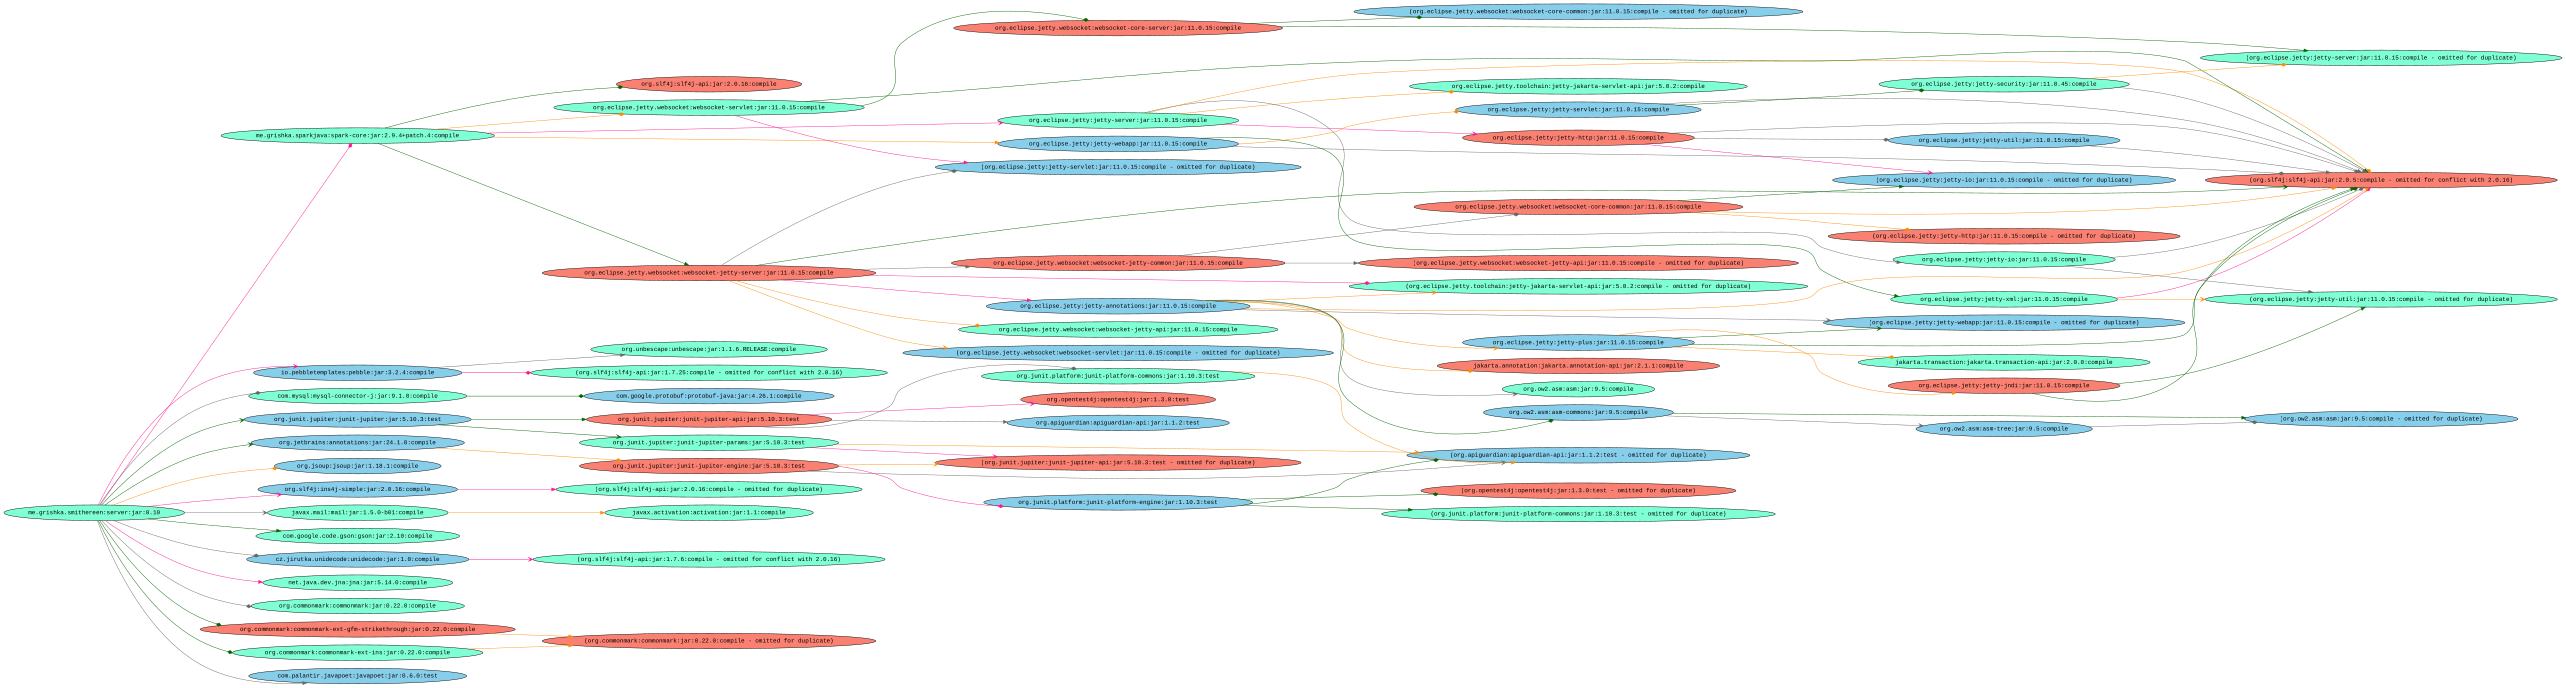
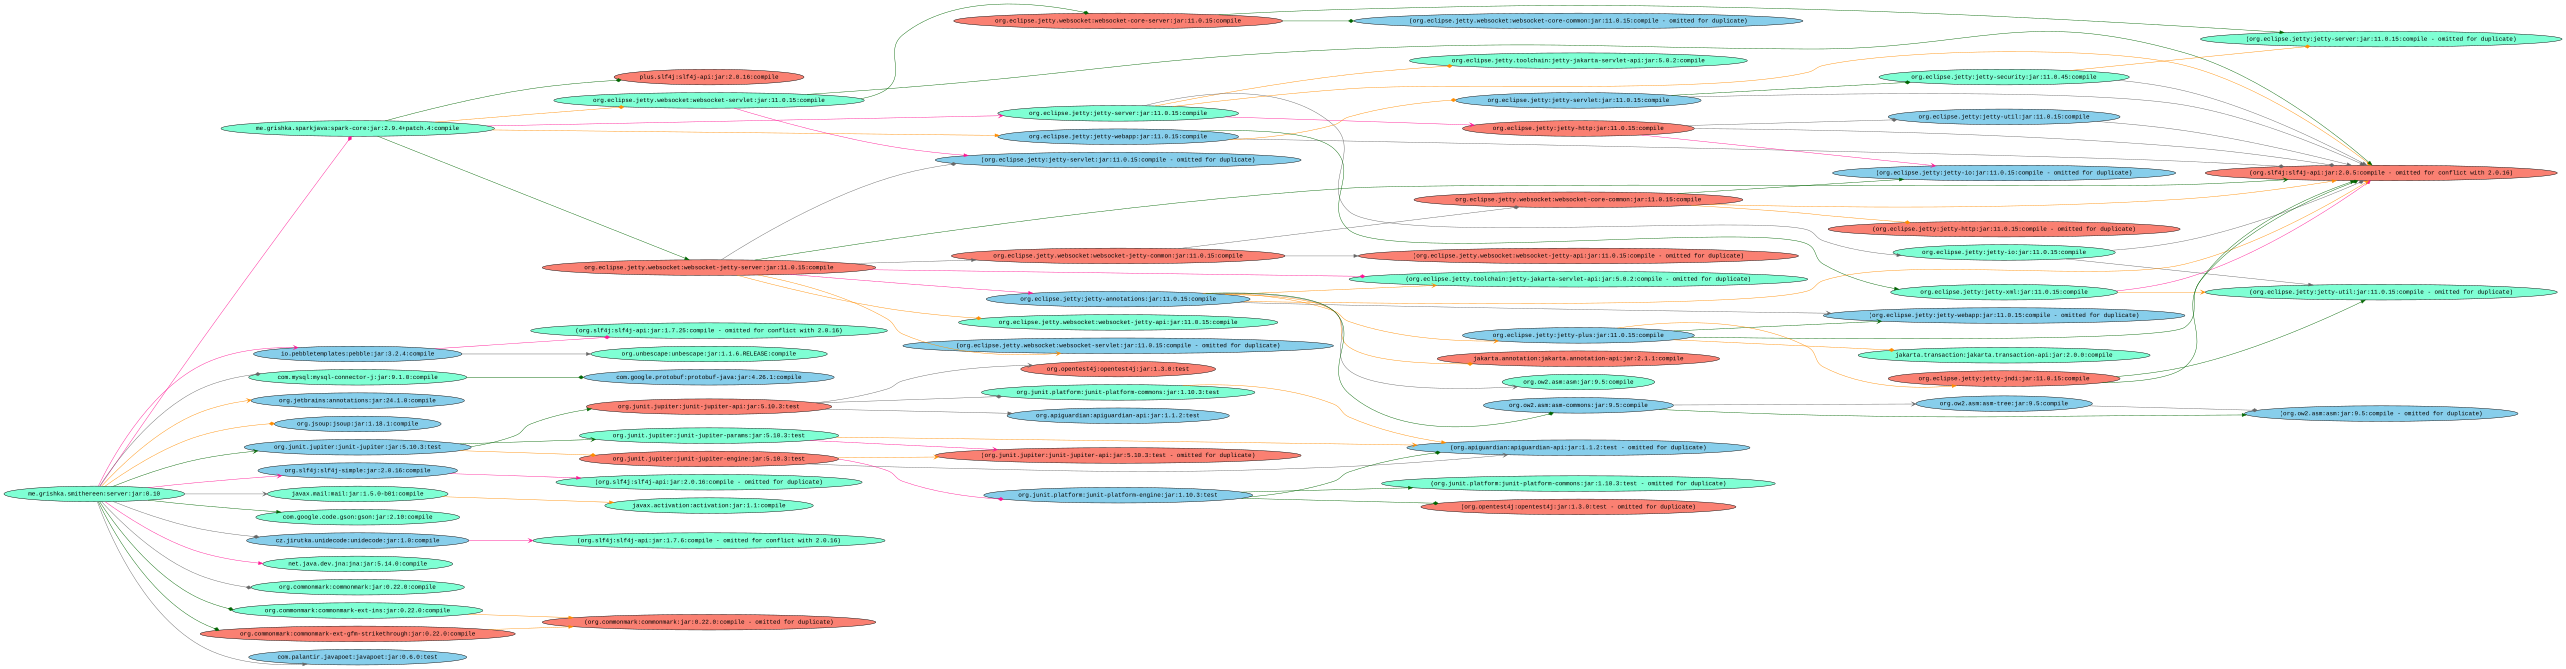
(709, 84) -> (709, 77)
(918, 409) -> (920, 376)
(526, 454) -> (525, 453)
(173, 465) -> (167, 430)
(358, 489) -> (358, 471)
